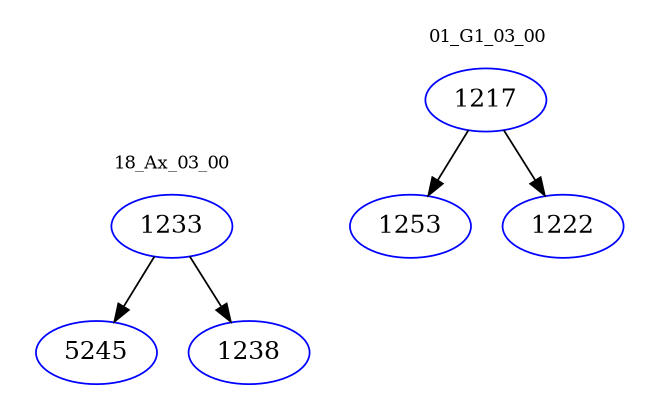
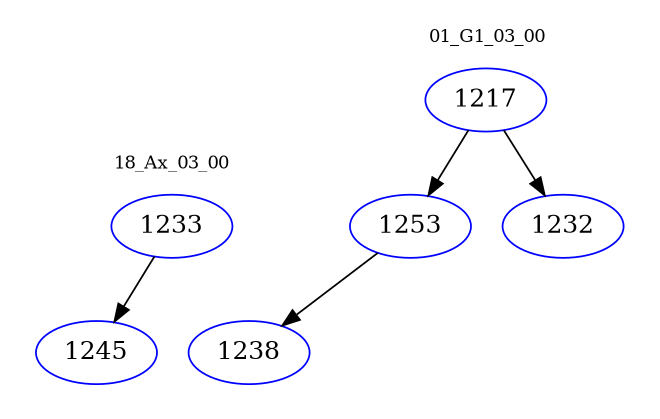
(563, 226) -> (563, 226)
(205, 281) -> (337, 284)
(96, 353) -> (96, 353)
